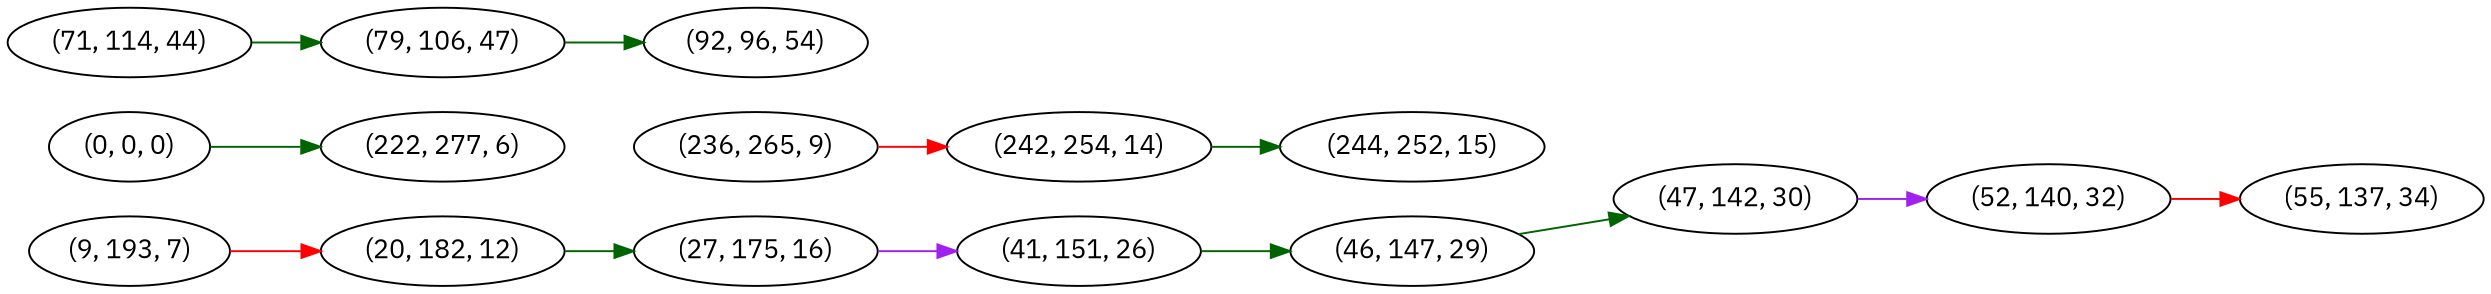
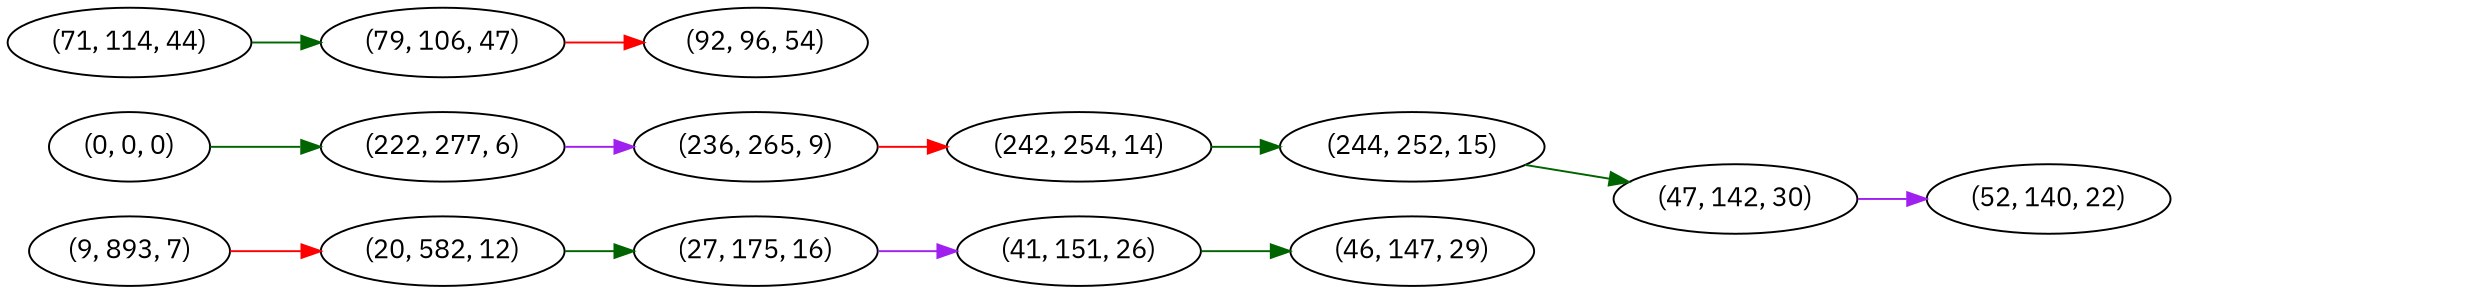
(595, 43) -> (595, 43)
none -> (590, 147)
(2049, 199) -> (2049, 199)
(2362, 199) -> none
(1564, 227) -> (1567, 172)
(130, 251) -> (130, 251)
(443, 251) -> (443, 251)
